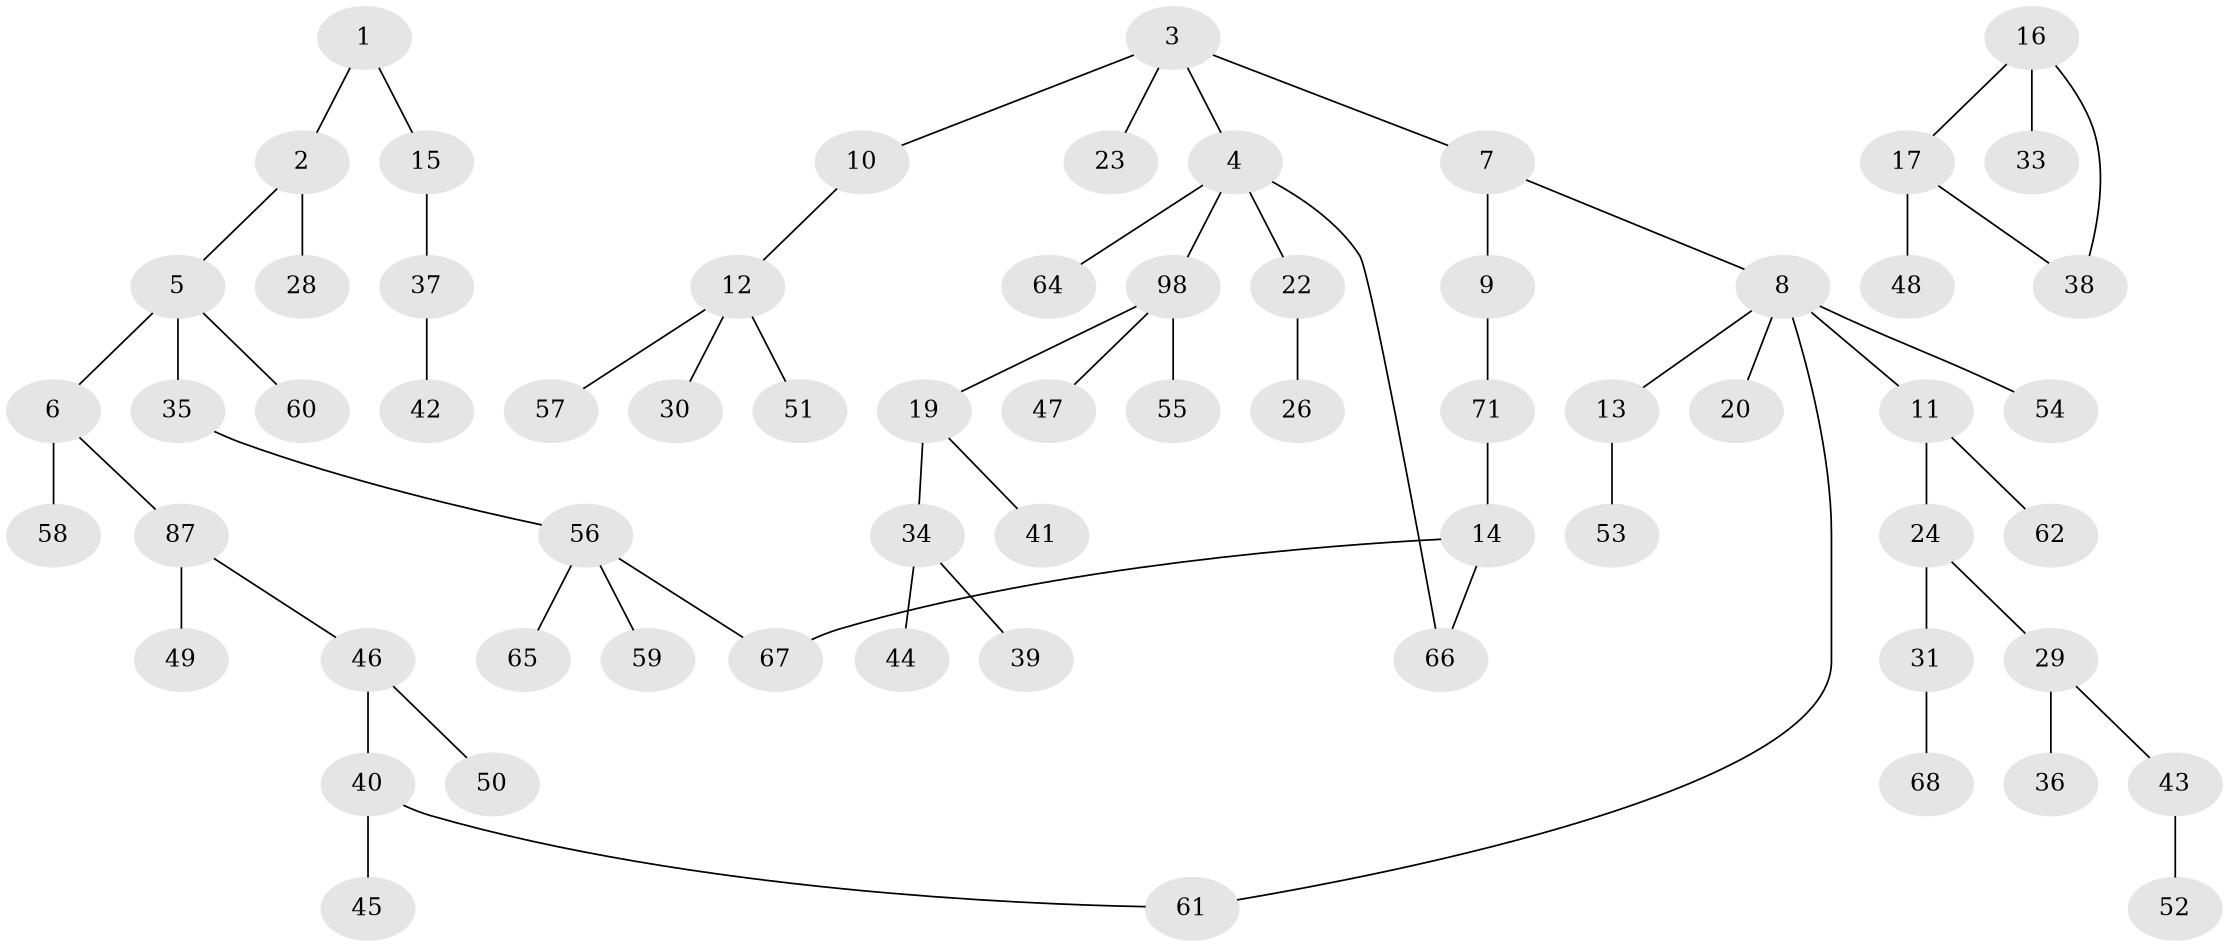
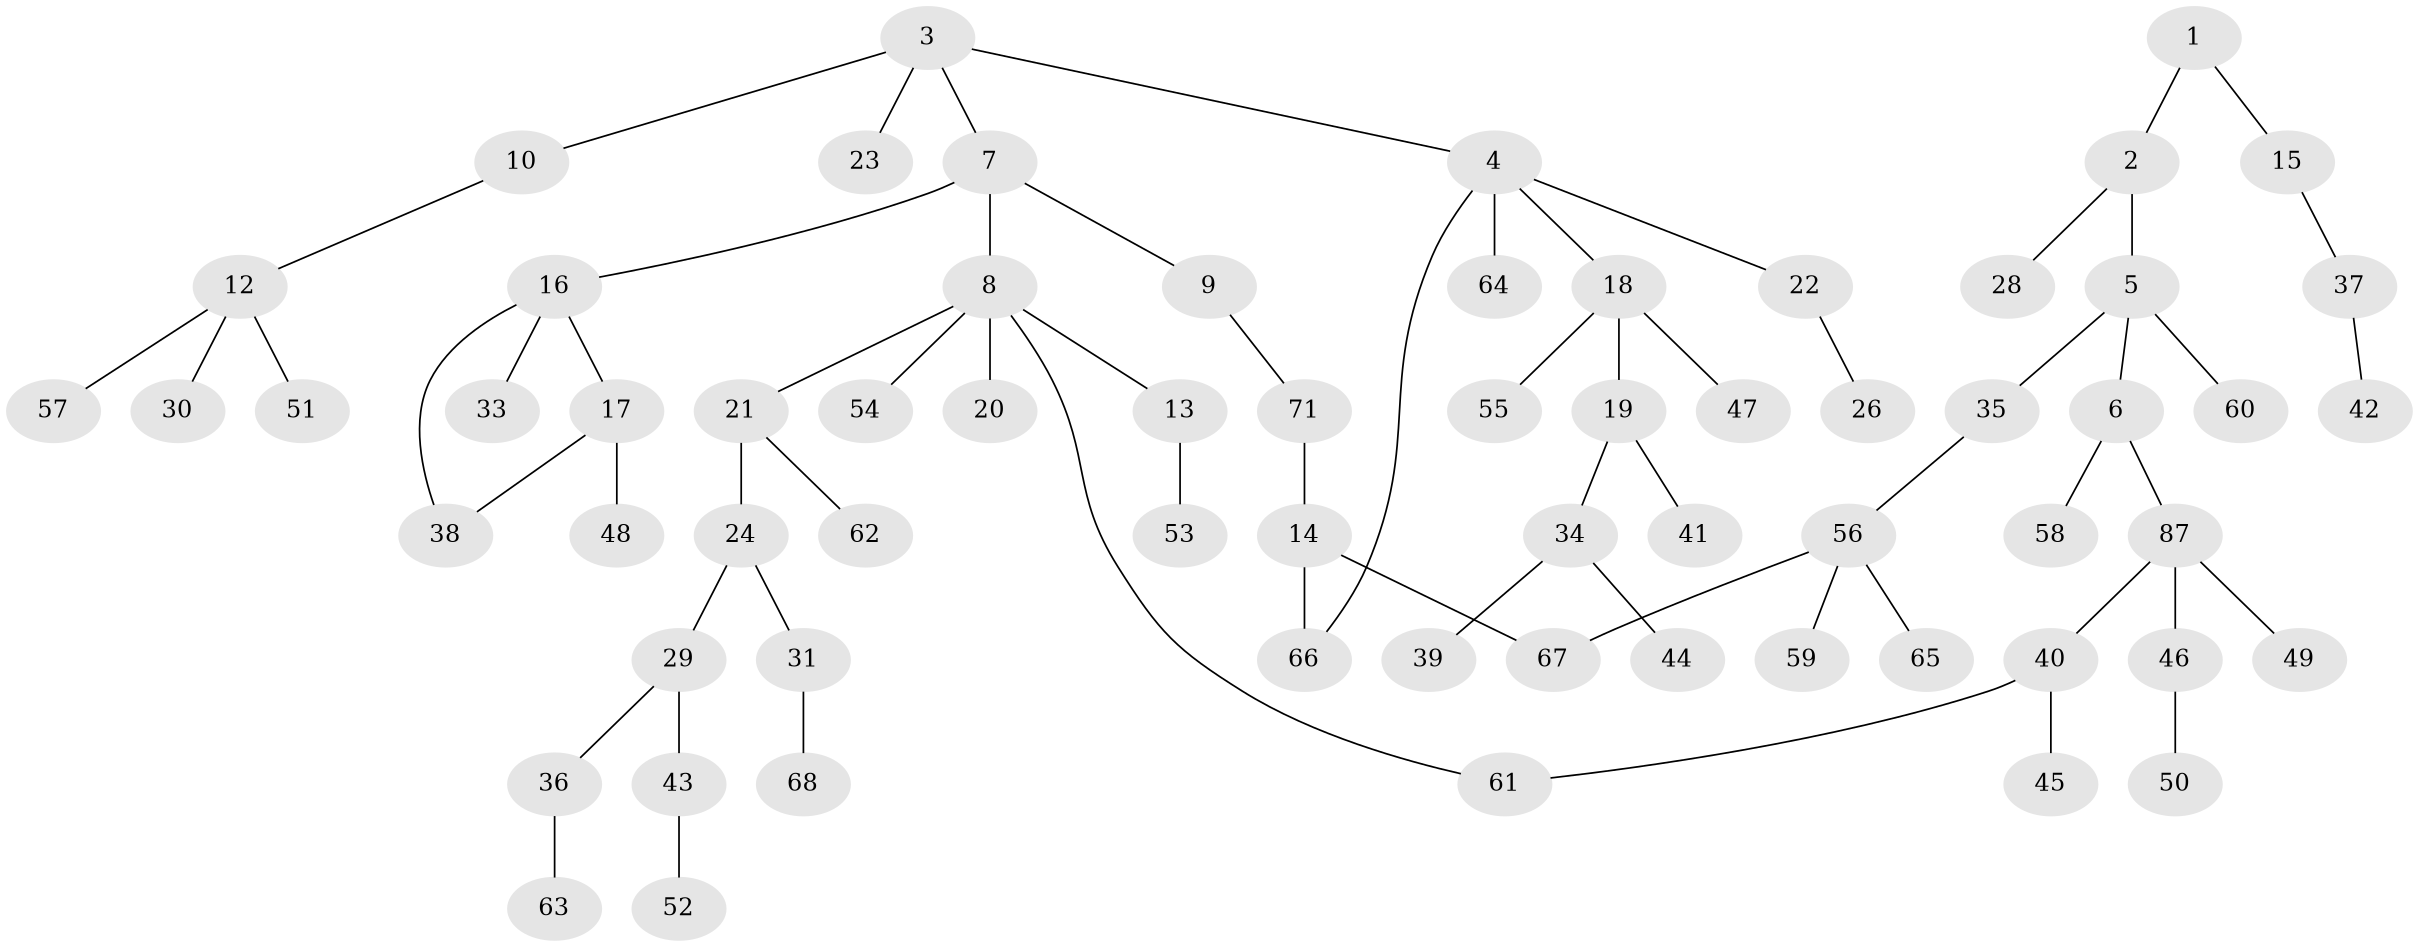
none -> (779, 238)
(1173, 287) -> (1619, 287)
(1926, 411) -> (741, 411)
(368, 722) -> (2113, 598)
none -> (555, 909)
